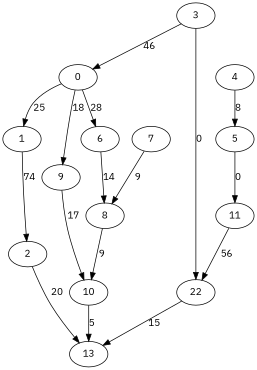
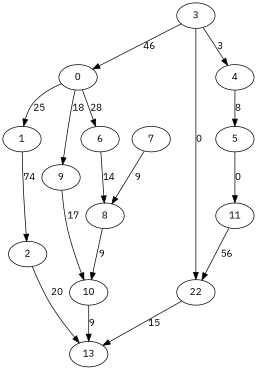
none -> (213, 44)
(92, 323) -> (92, 323)
